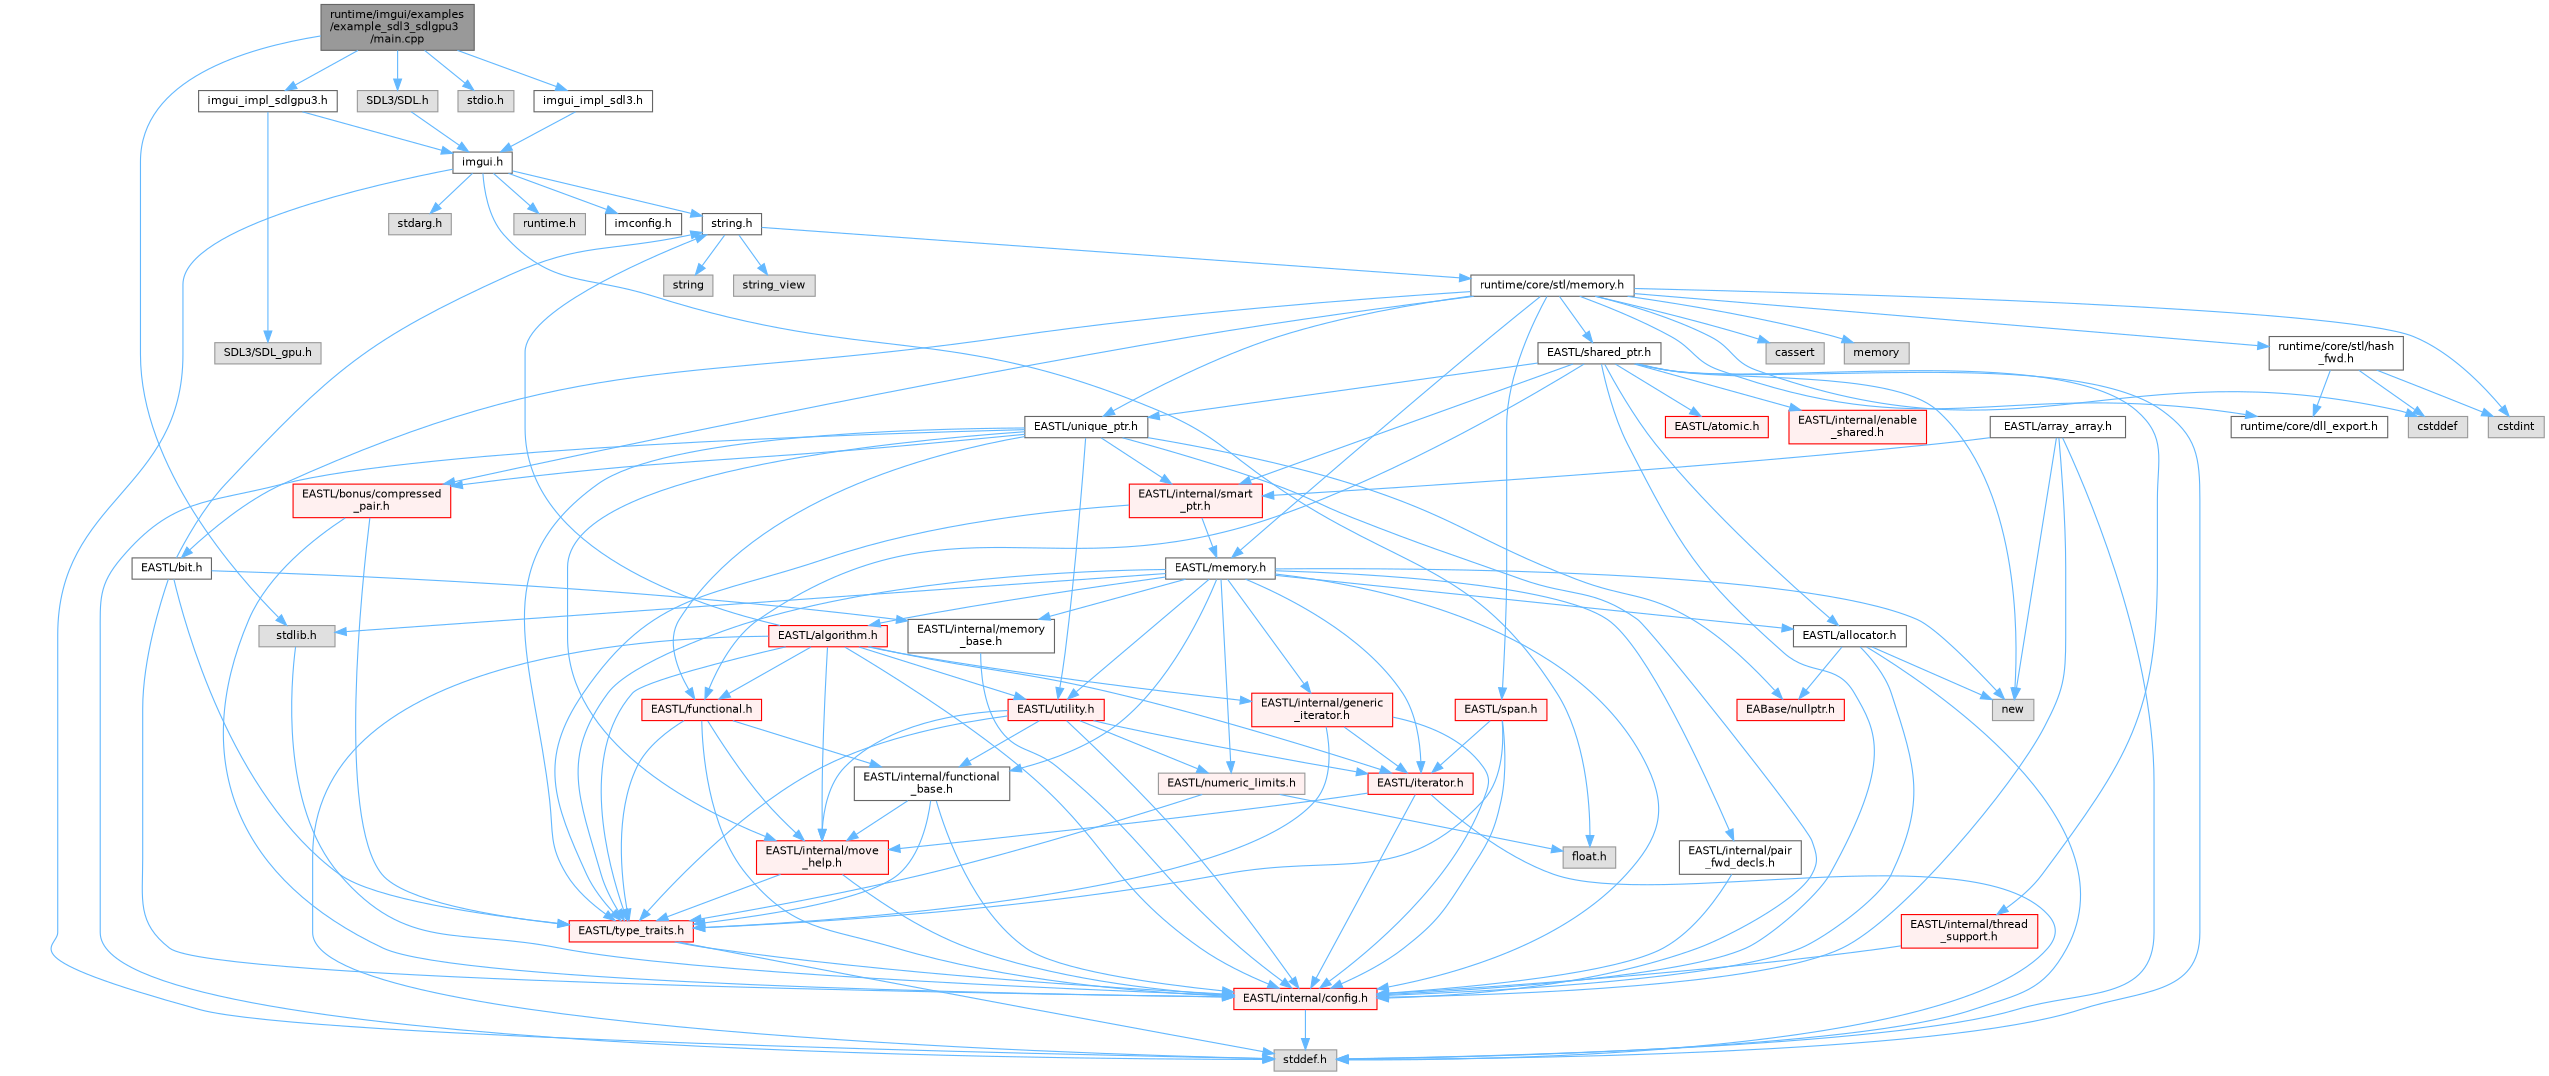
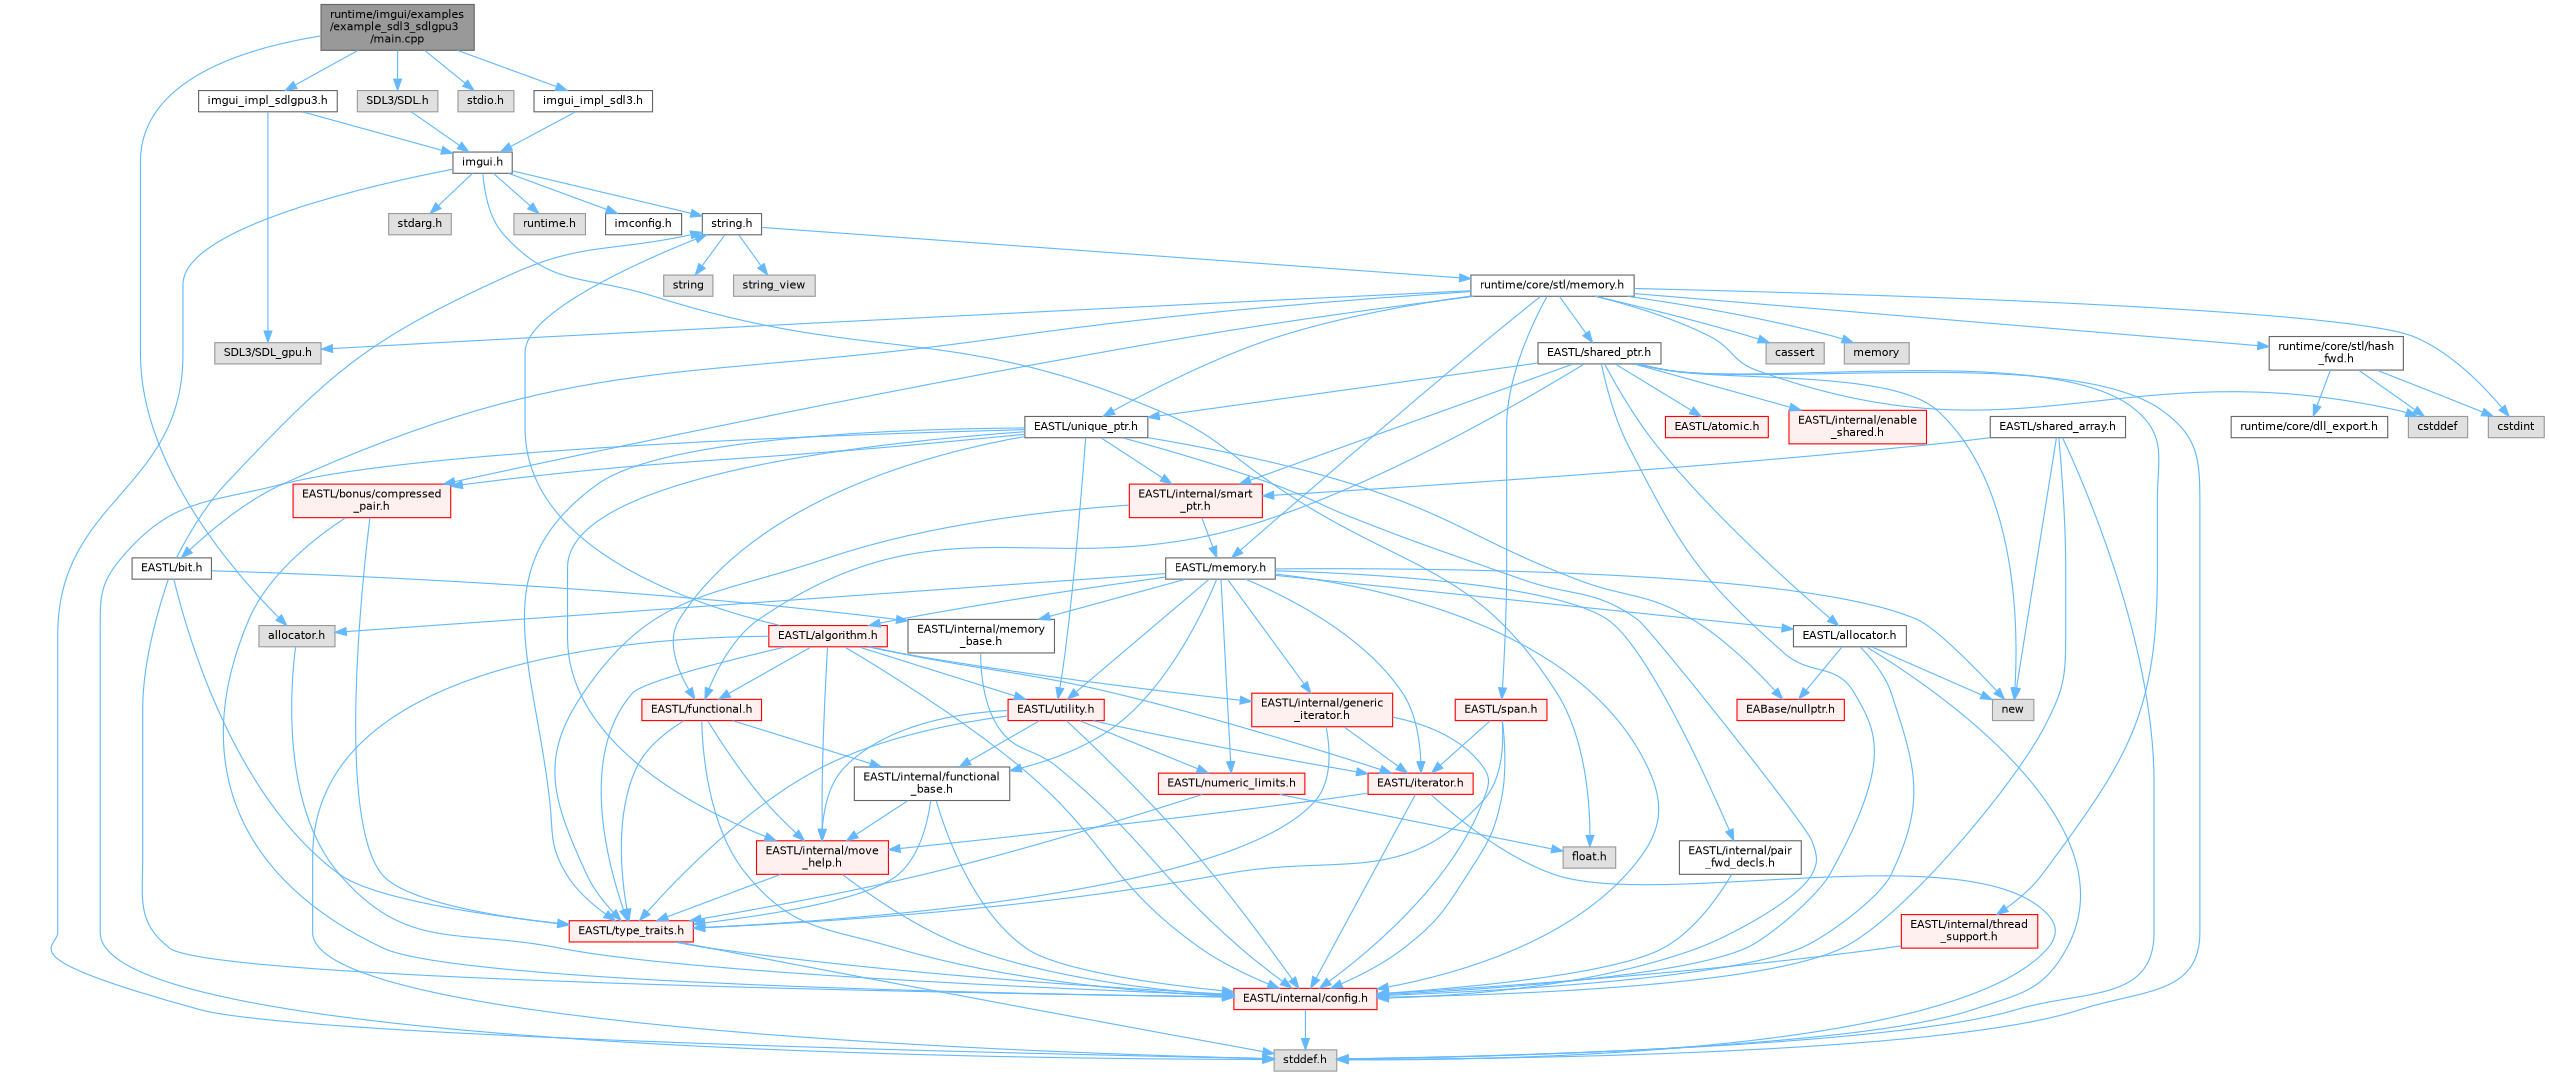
(1832, 400) -> (902, 319)
(2058, 427) -> (2058, 427)
(725, 630) -> none
(297, 636) -> (297, 636)
(1232, 784) -> (1232, 784)
